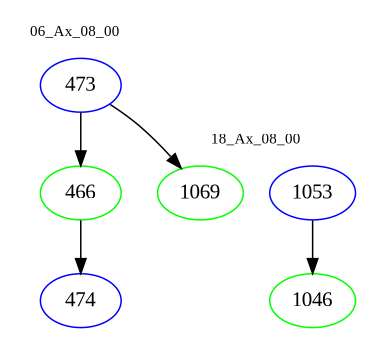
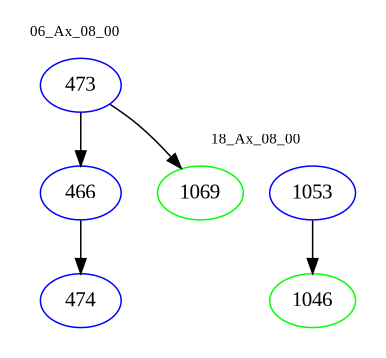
(81, 193) -> (81, 193)
